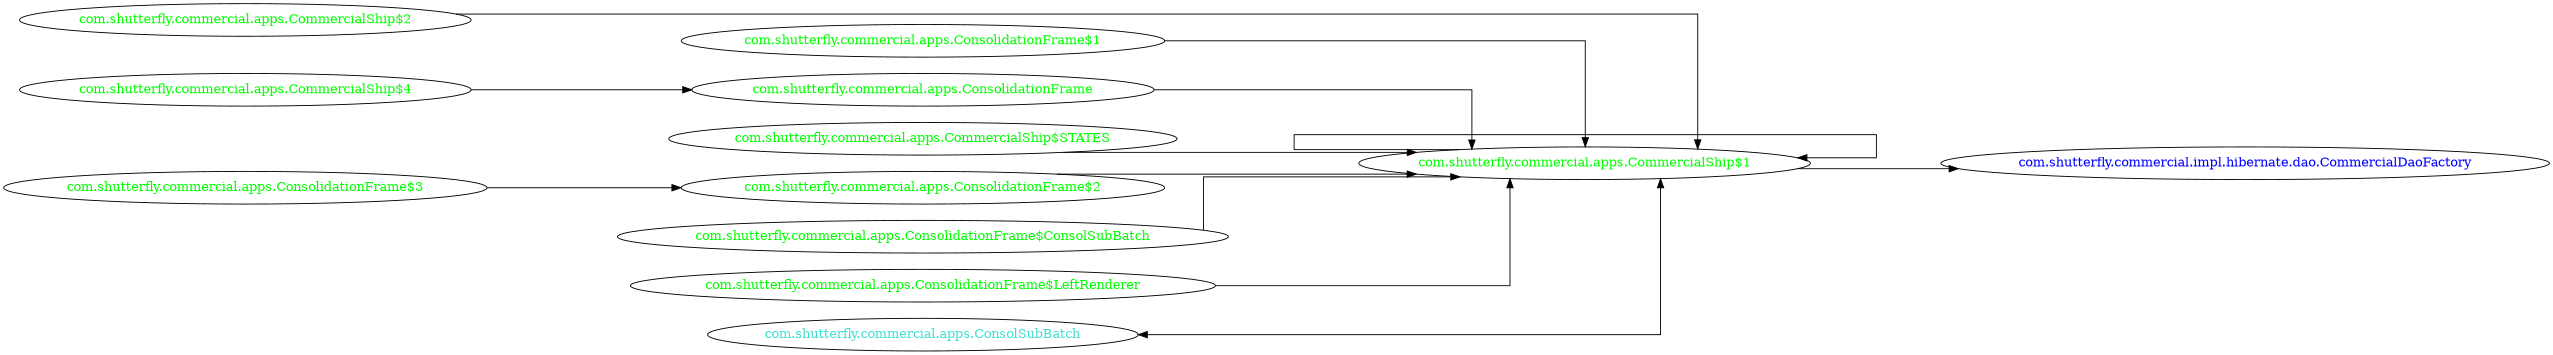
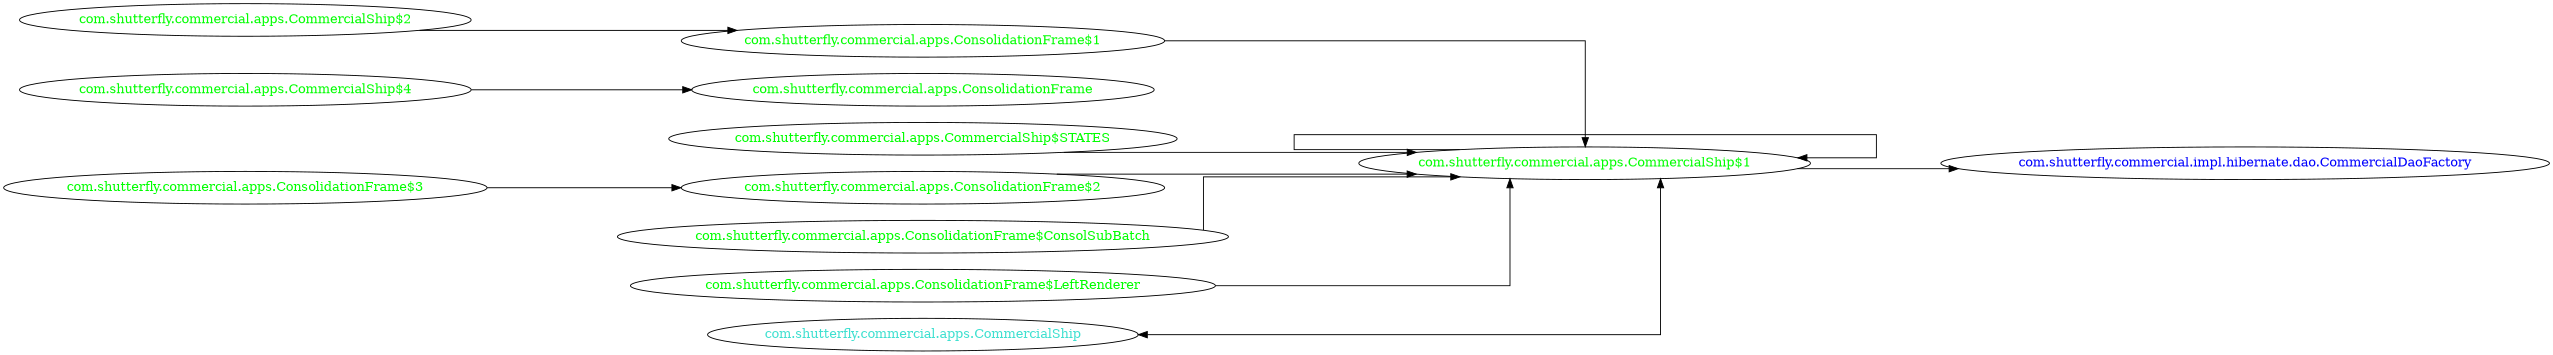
(1140, 14) -> (574, 30)
(1338, 90) -> none
(923, 335) -> (923, 335)
